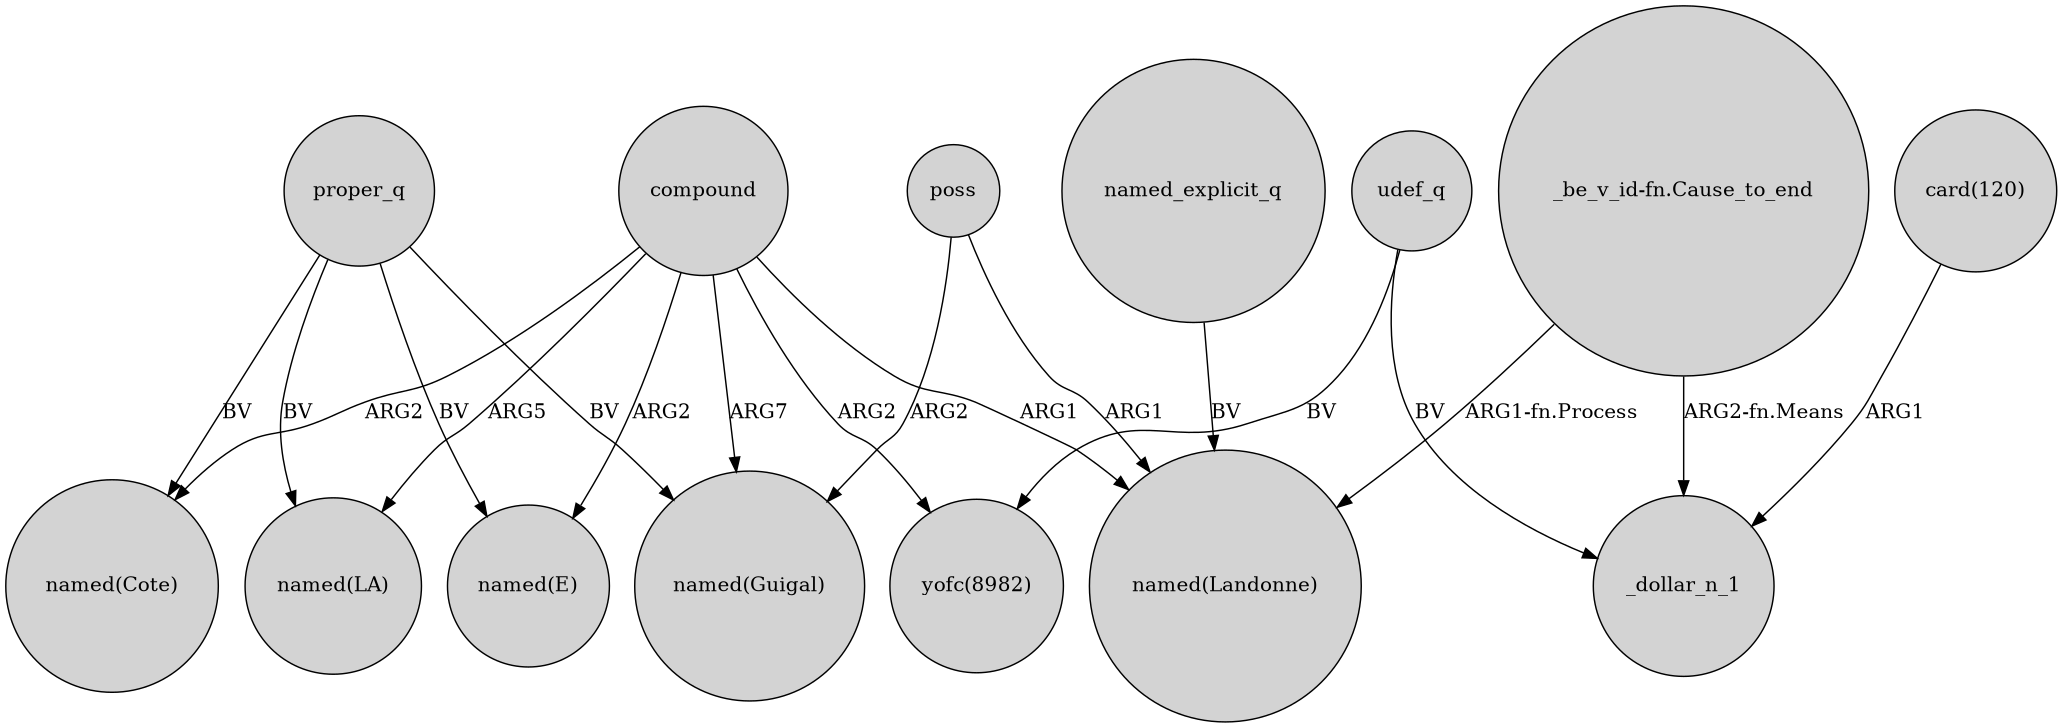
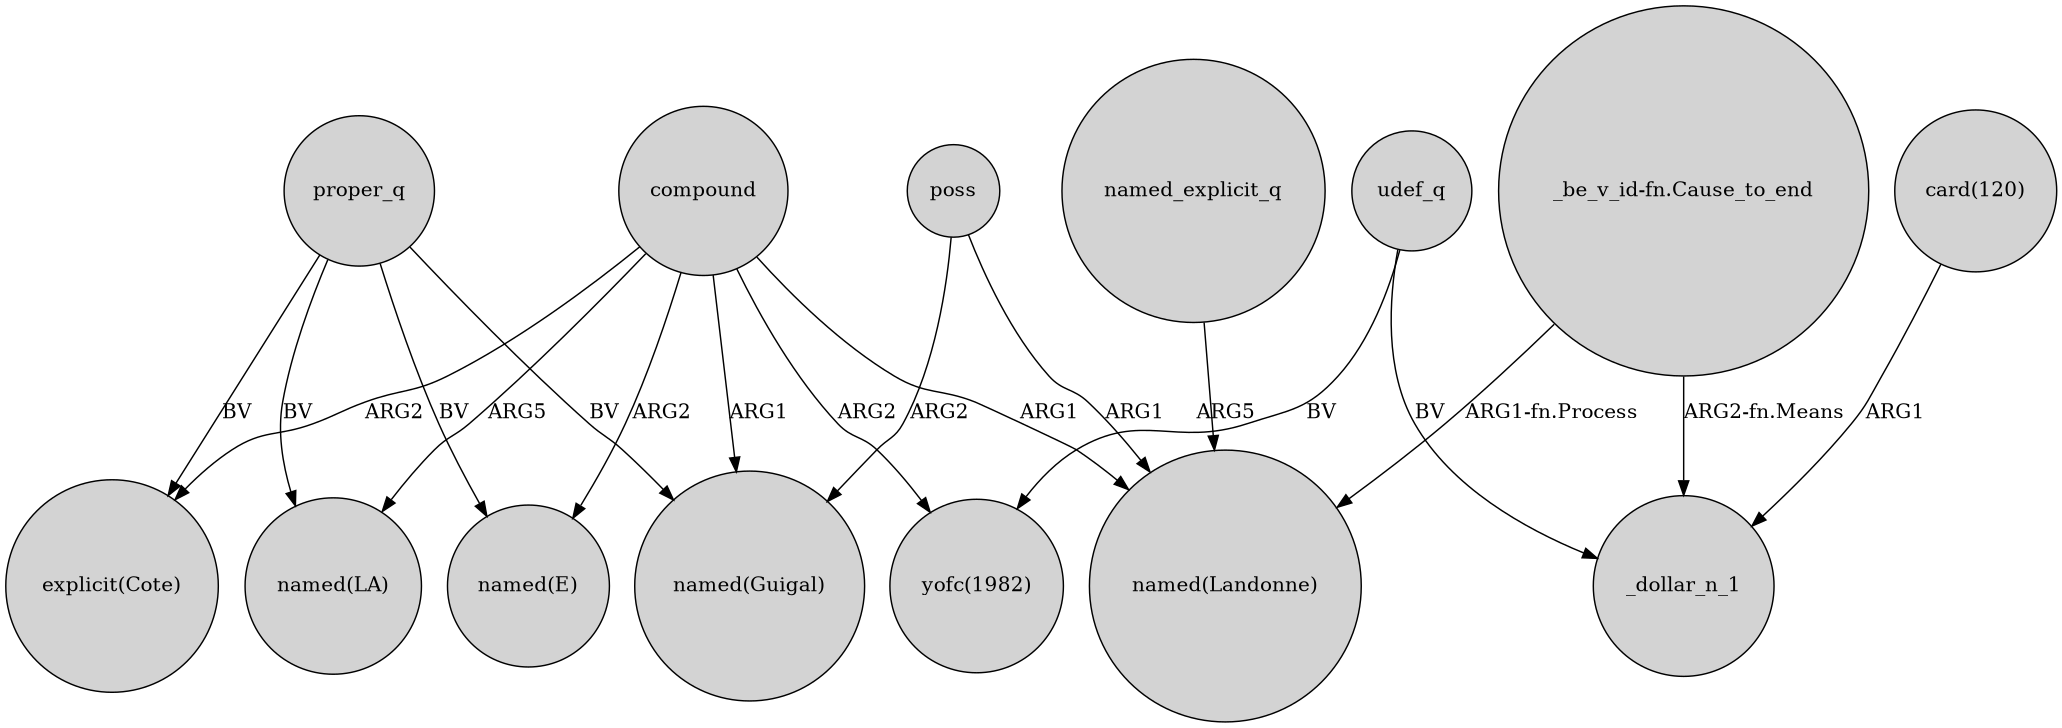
(759, 413) -> (759, 413)
(1226, 413) -> (1226, 413)
(112, 586) -> (112, 586)
(977, 586) -> (977, 586)
